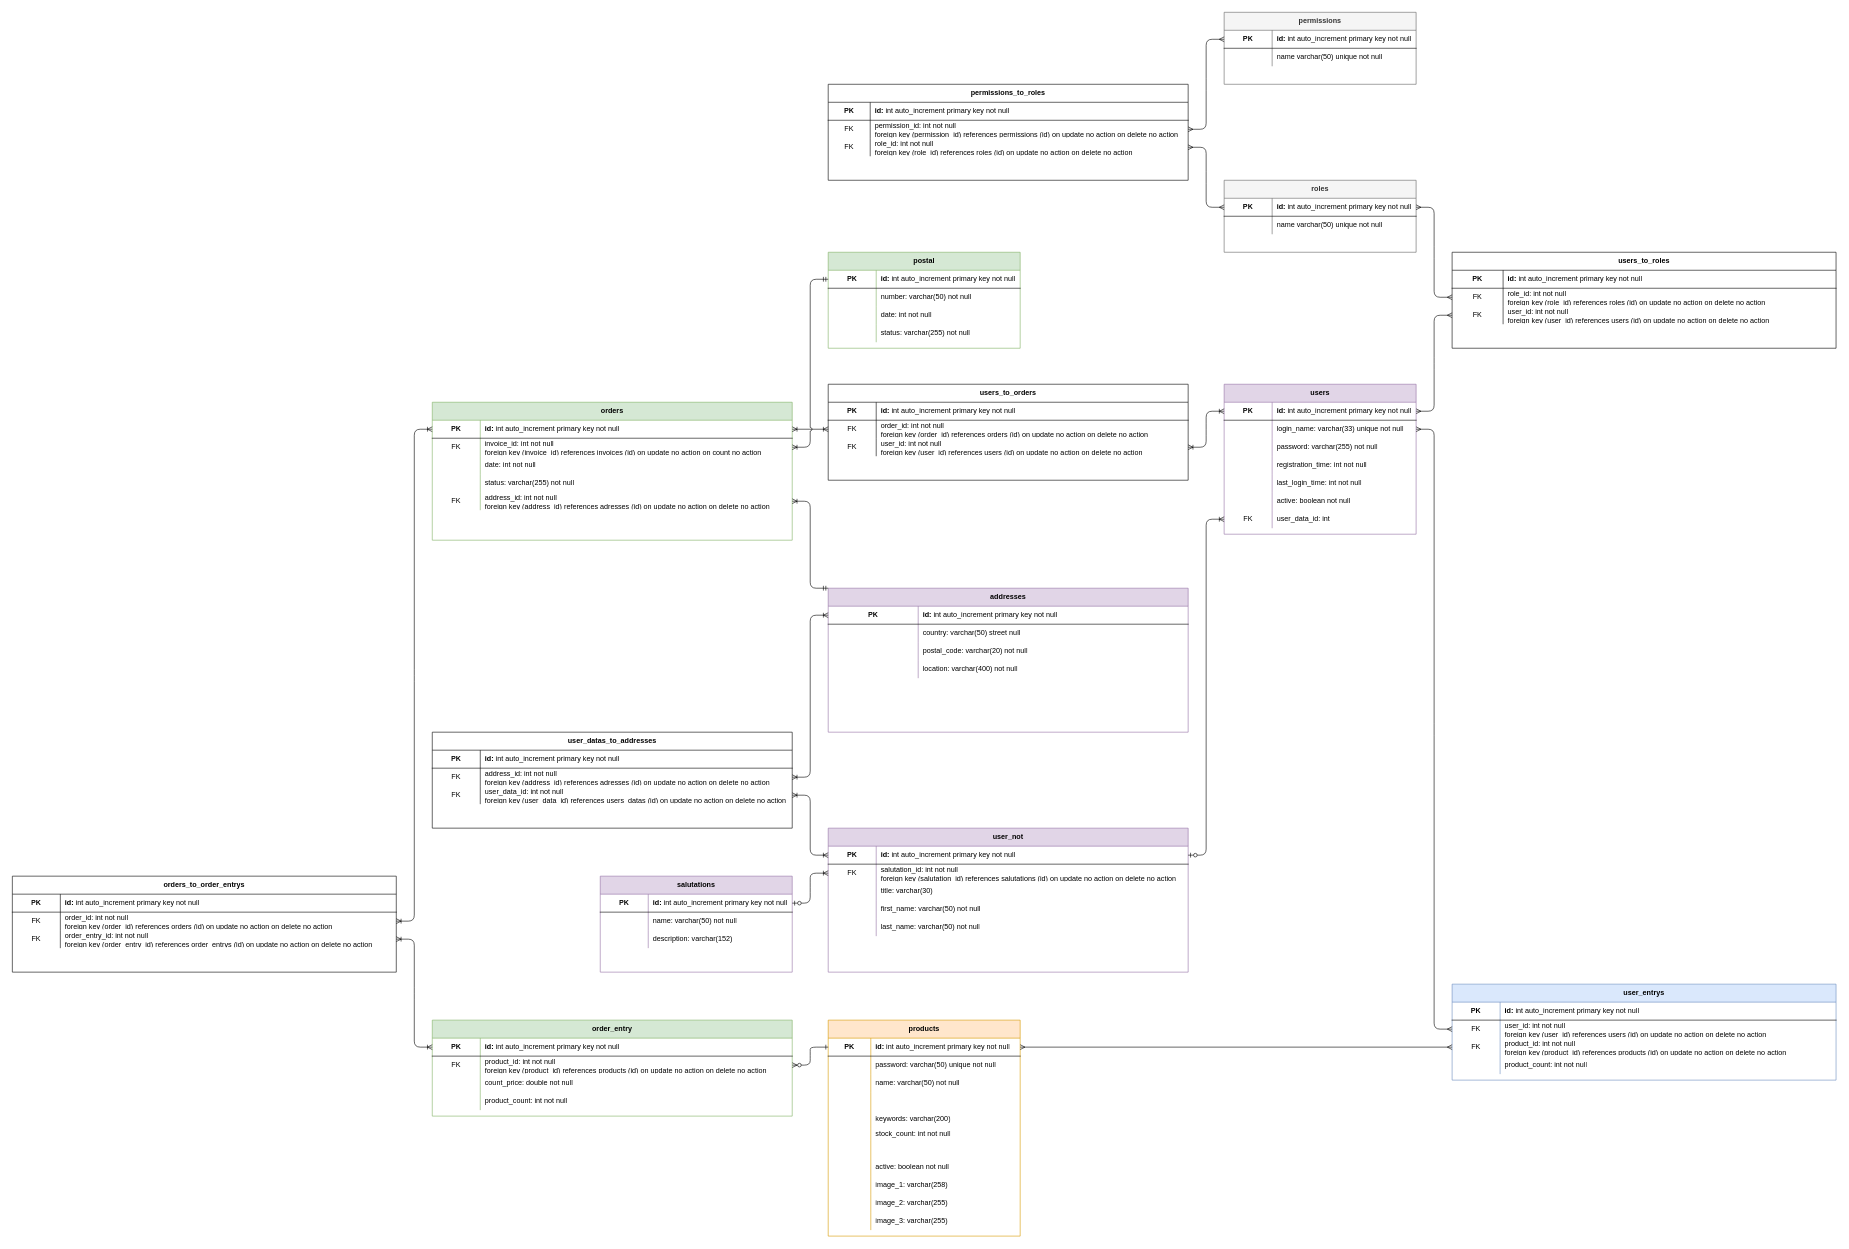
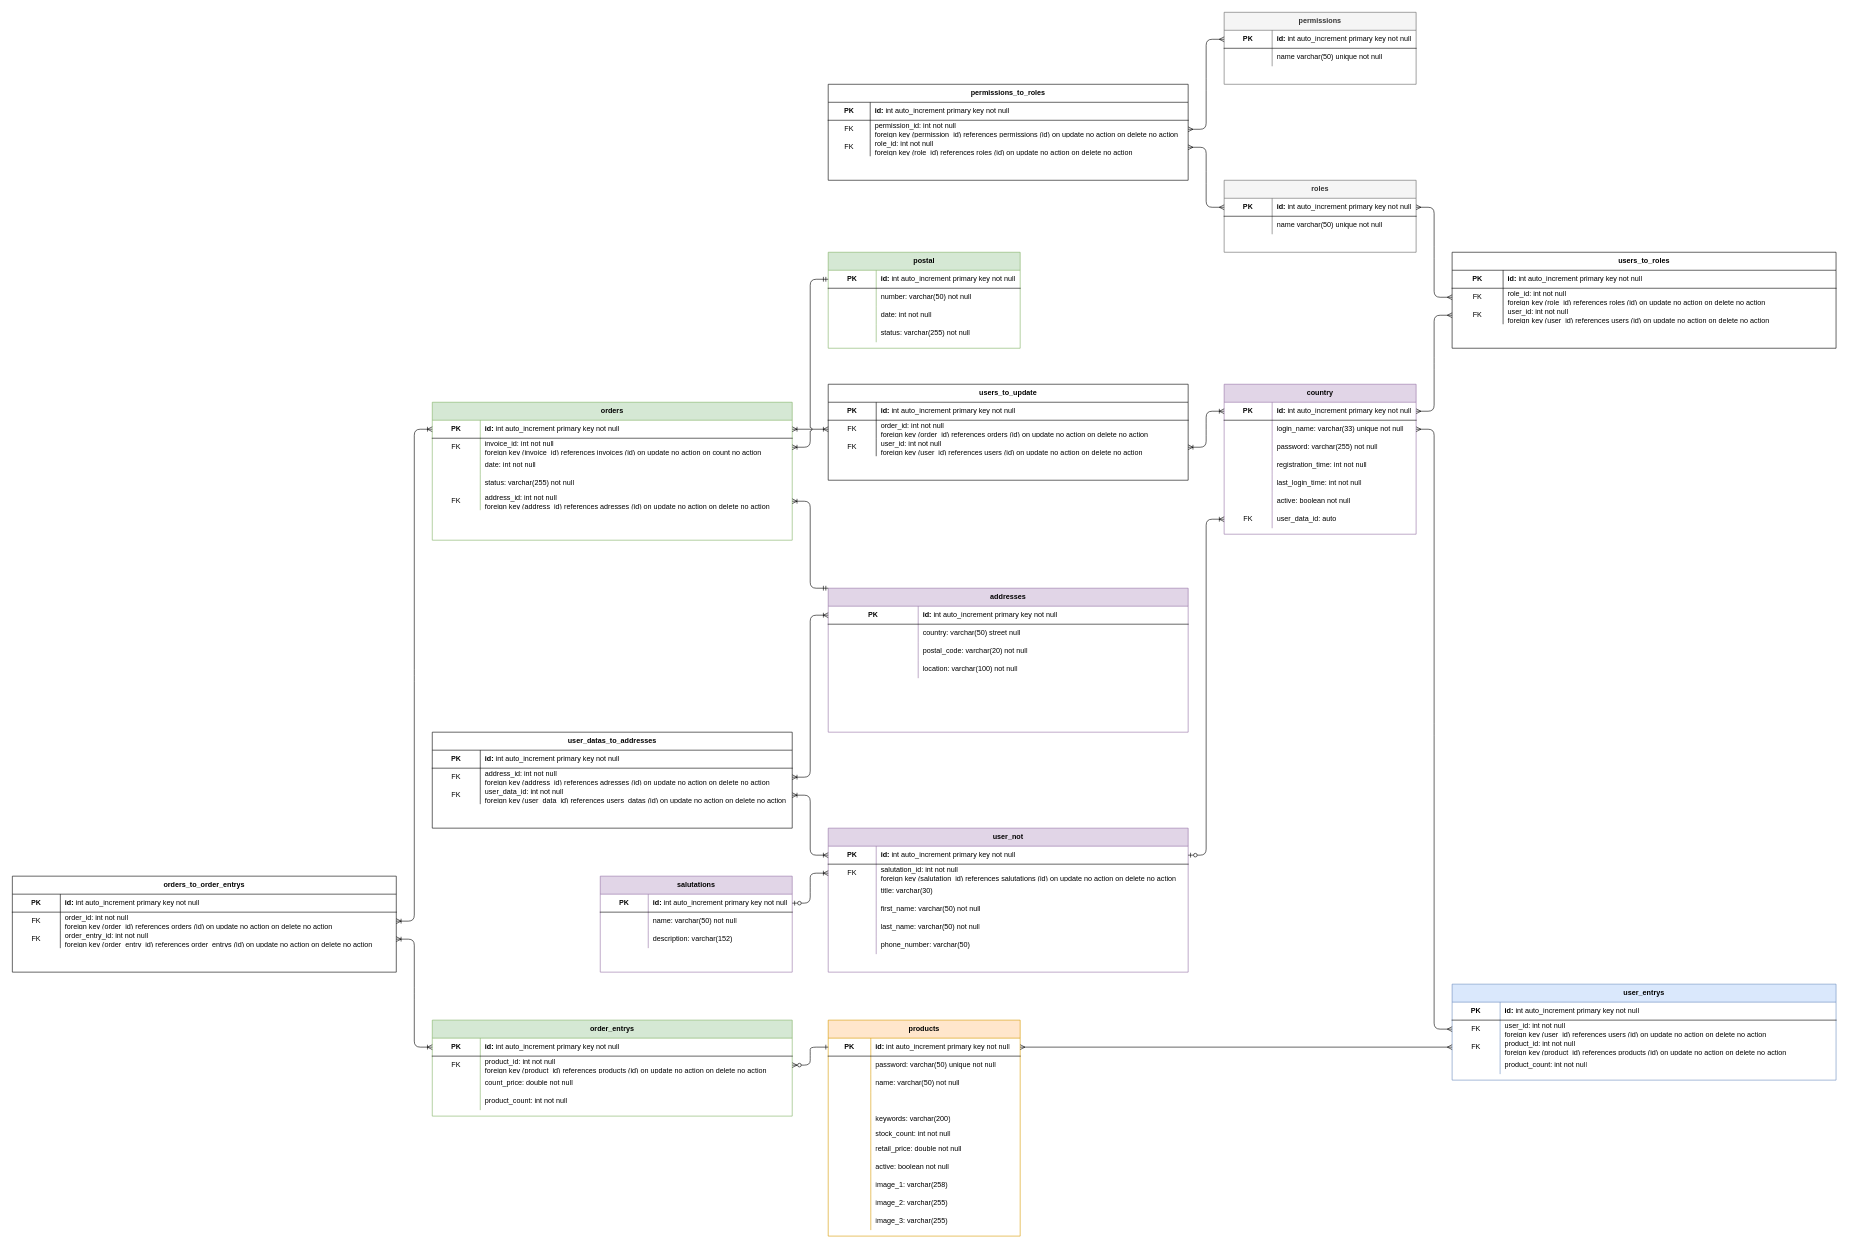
(1008, 393) -> (1008, 393)
(1320, 393) -> (1320, 393)
(1308, 519) -> (1311, 519)
(978, 669) -> (978, 669)
none -> (1032, 945)
(612, 1029) -> (612, 1029)
none -> (946, 1149)
